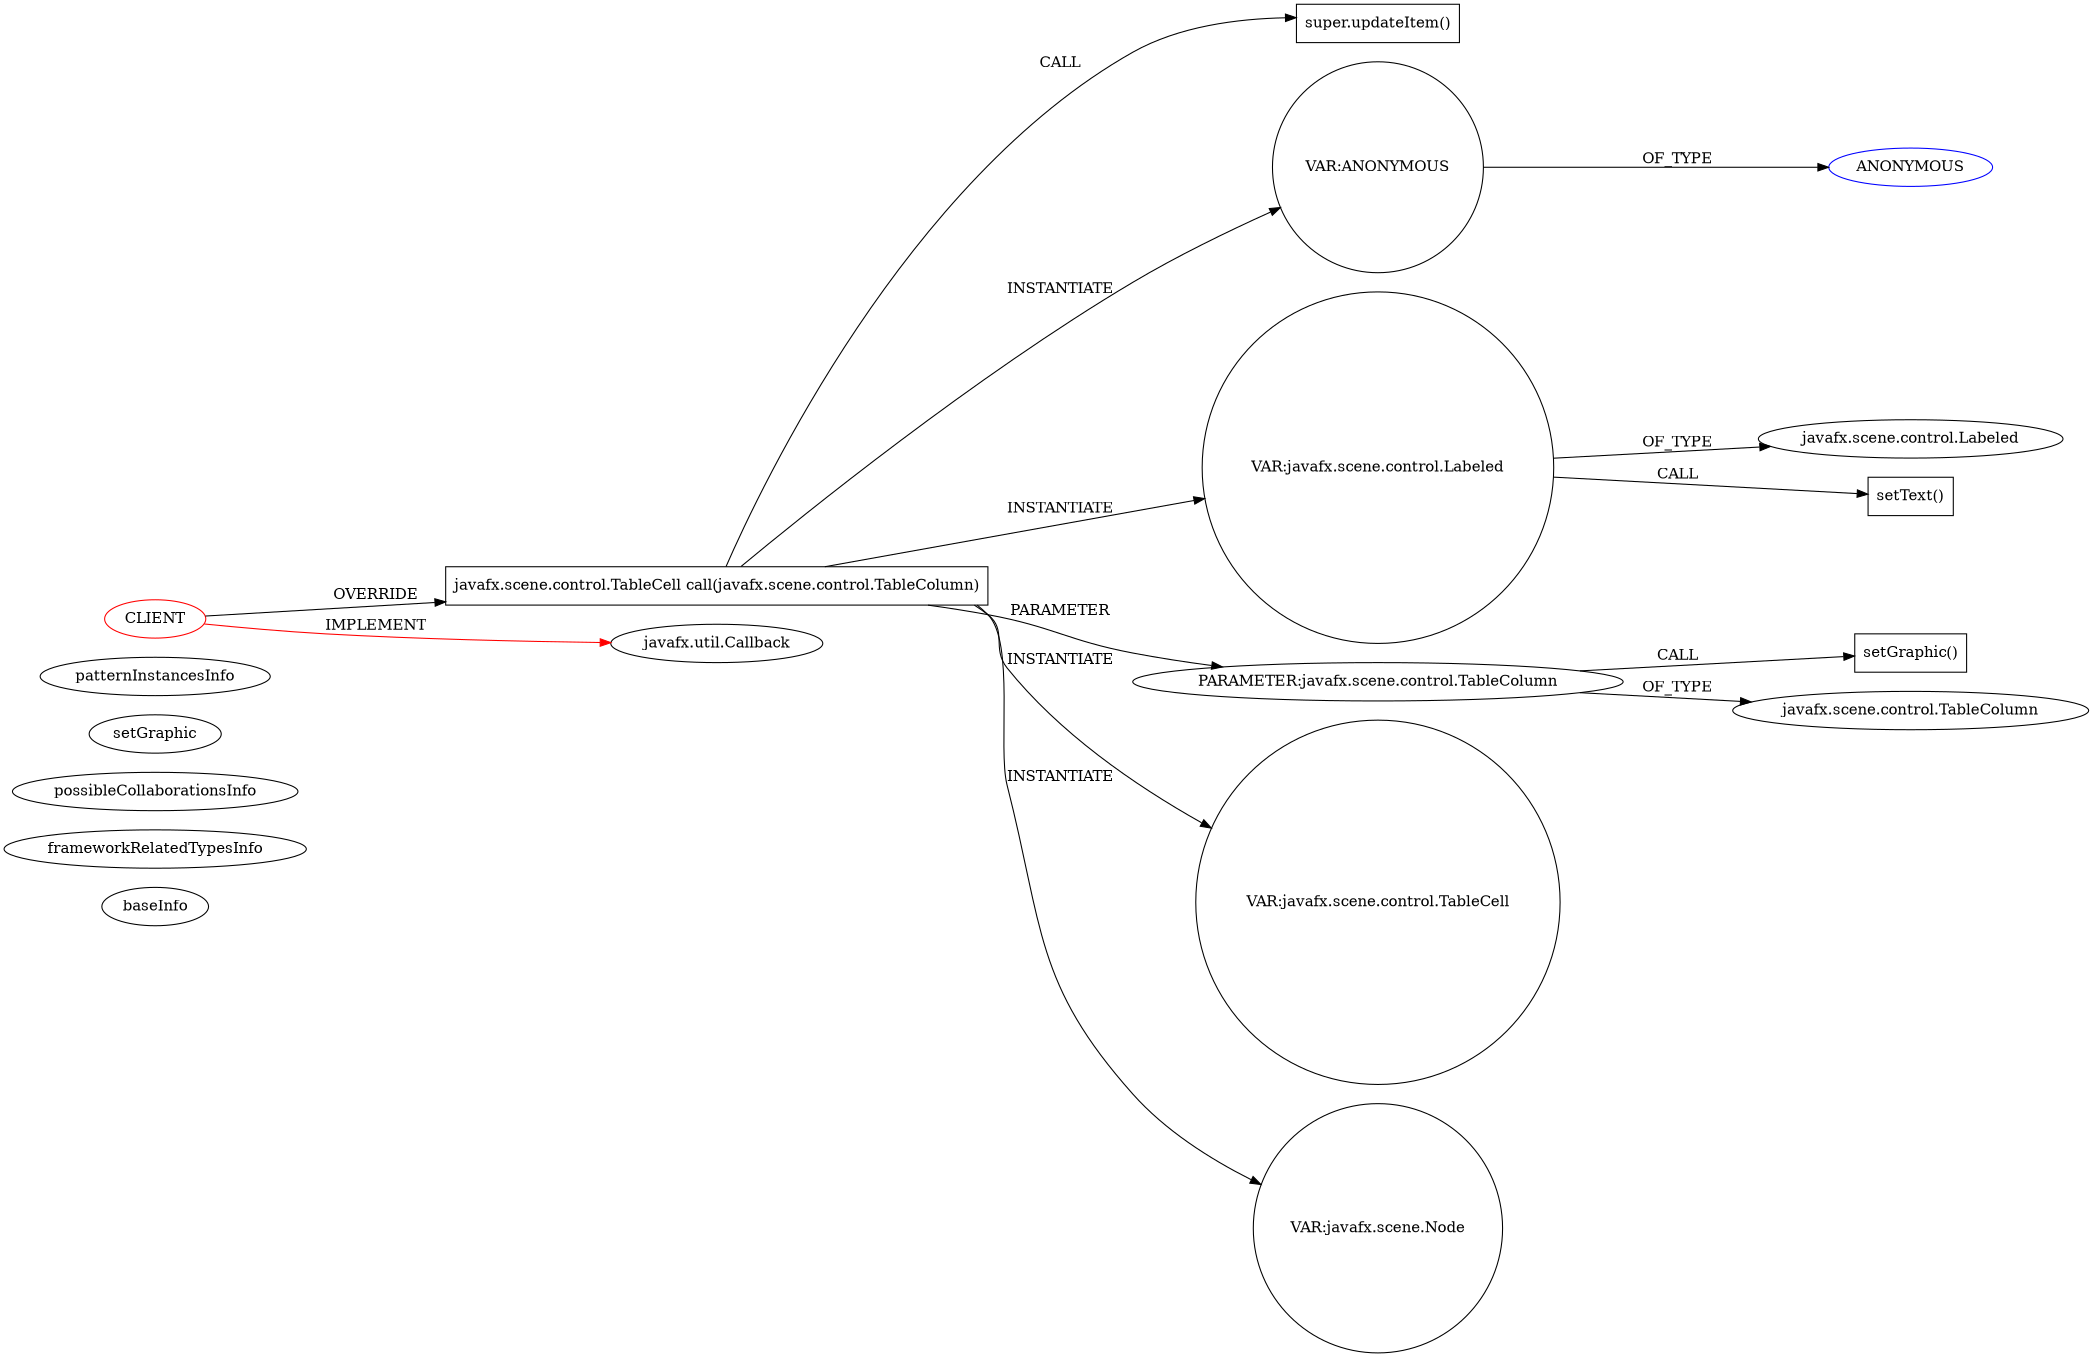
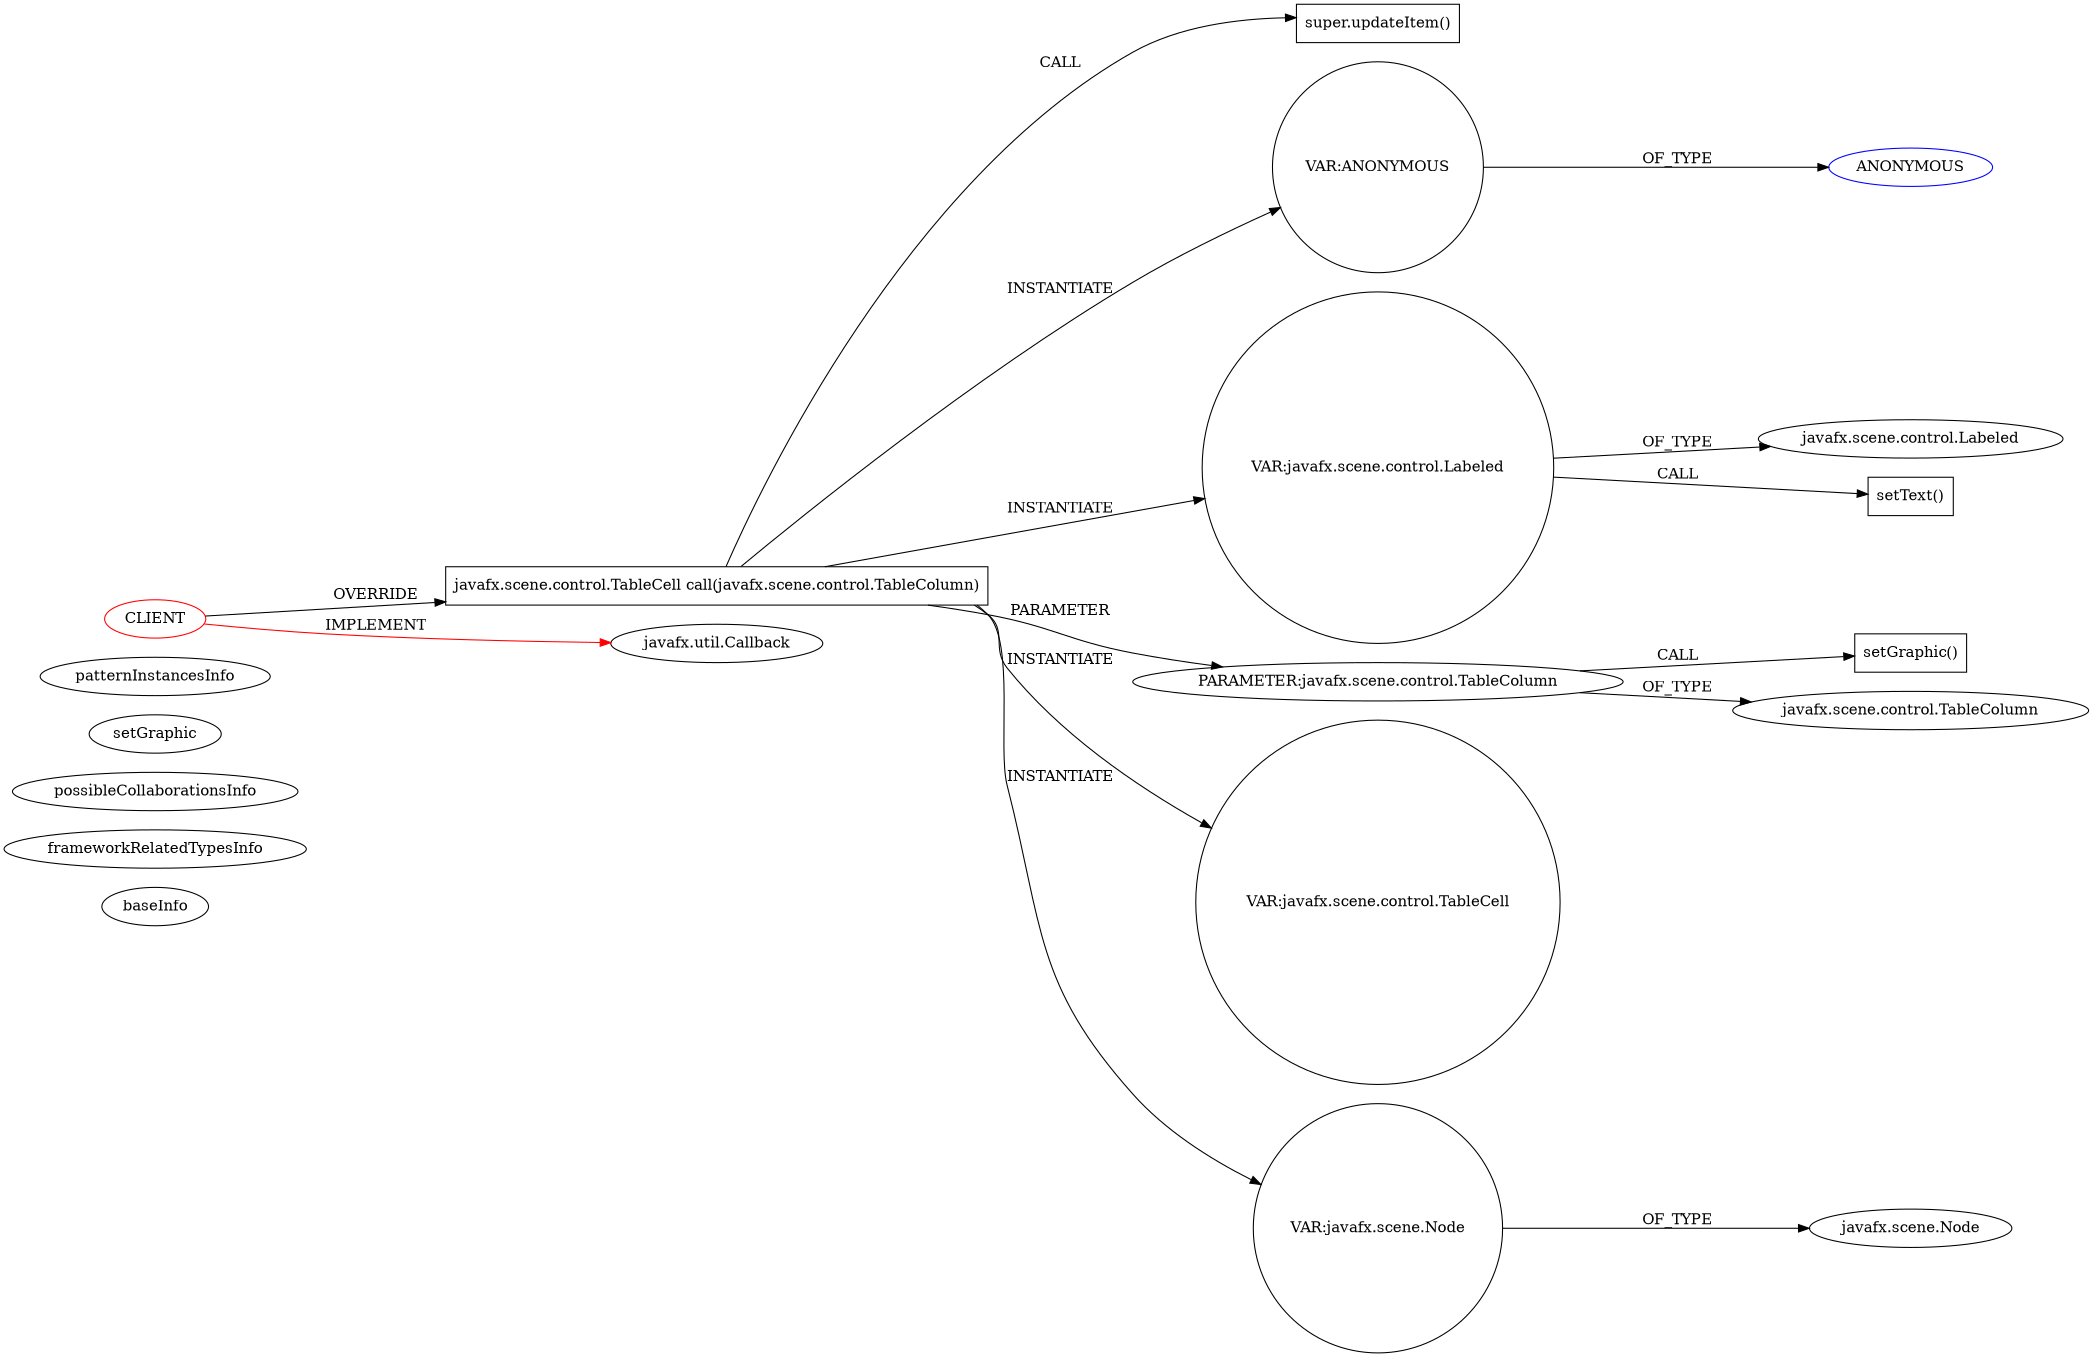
none -> (1911, 1228)
